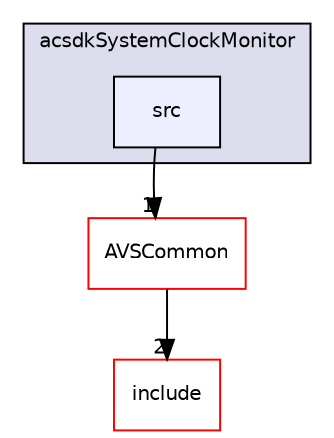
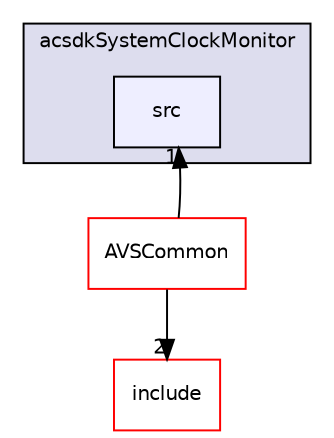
(154, 176) -> (180, 193)
